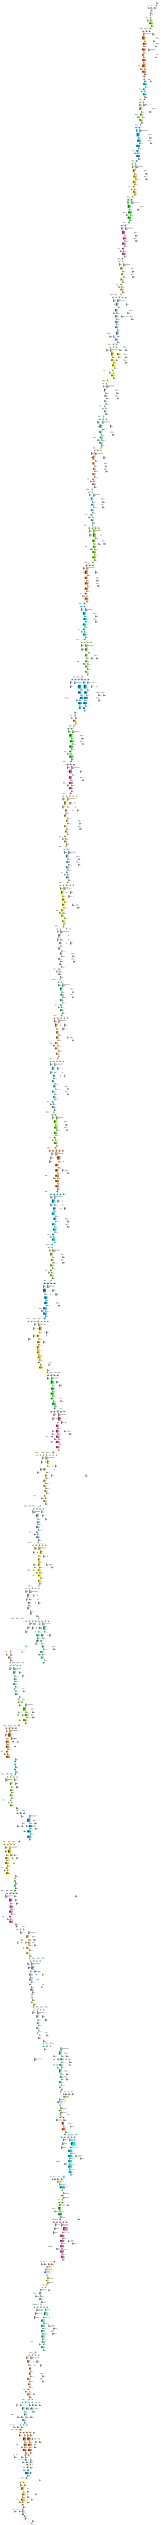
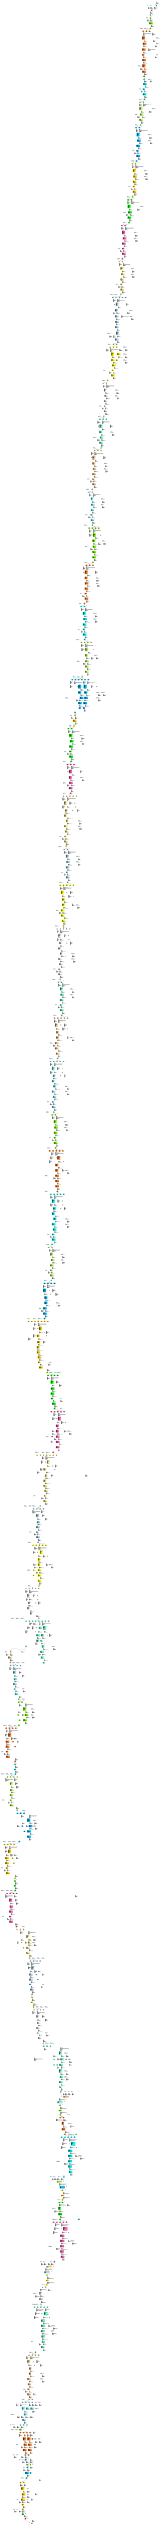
none -> (63, 929)
